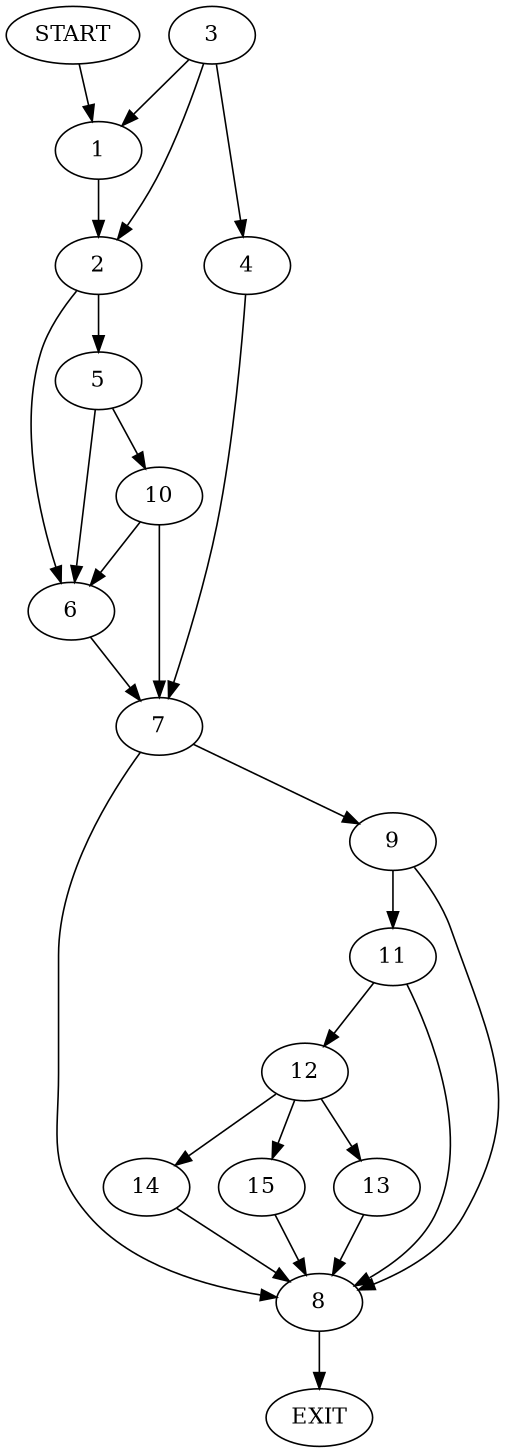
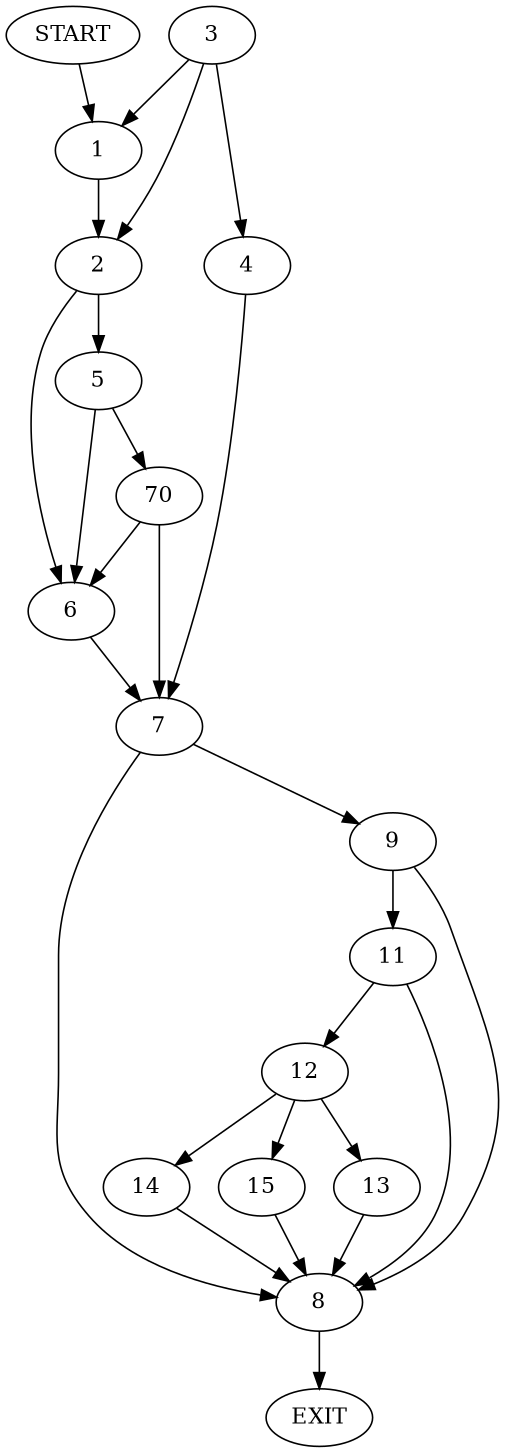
(159, 496) -> (159, 496)
